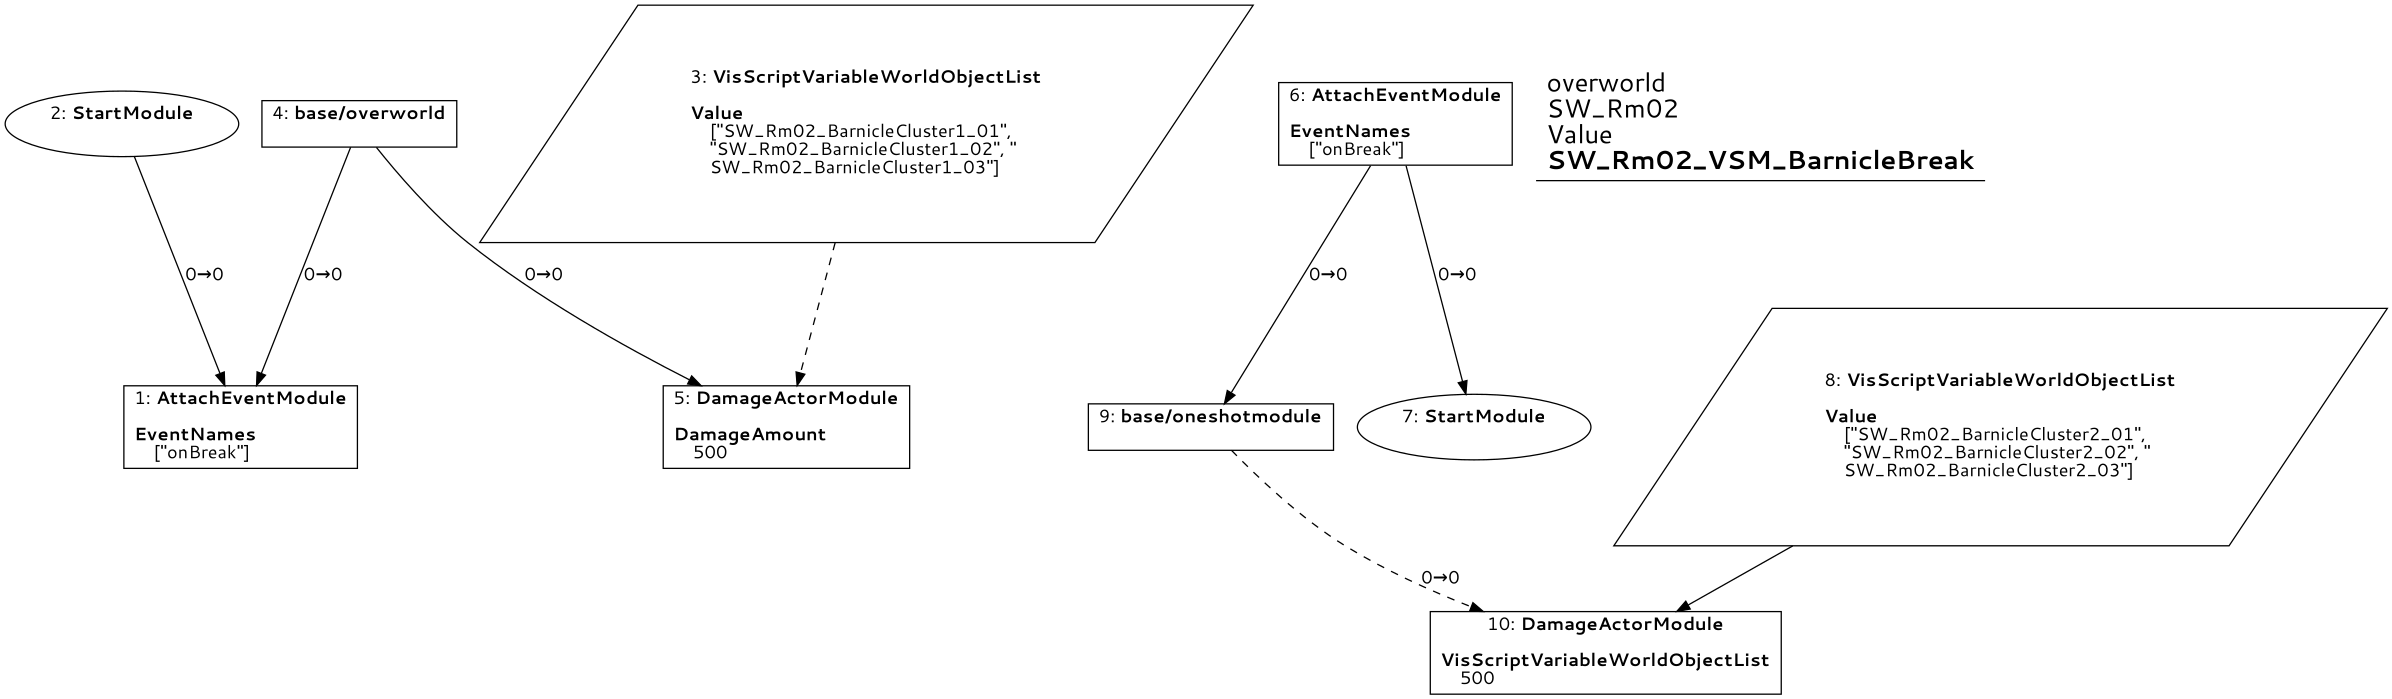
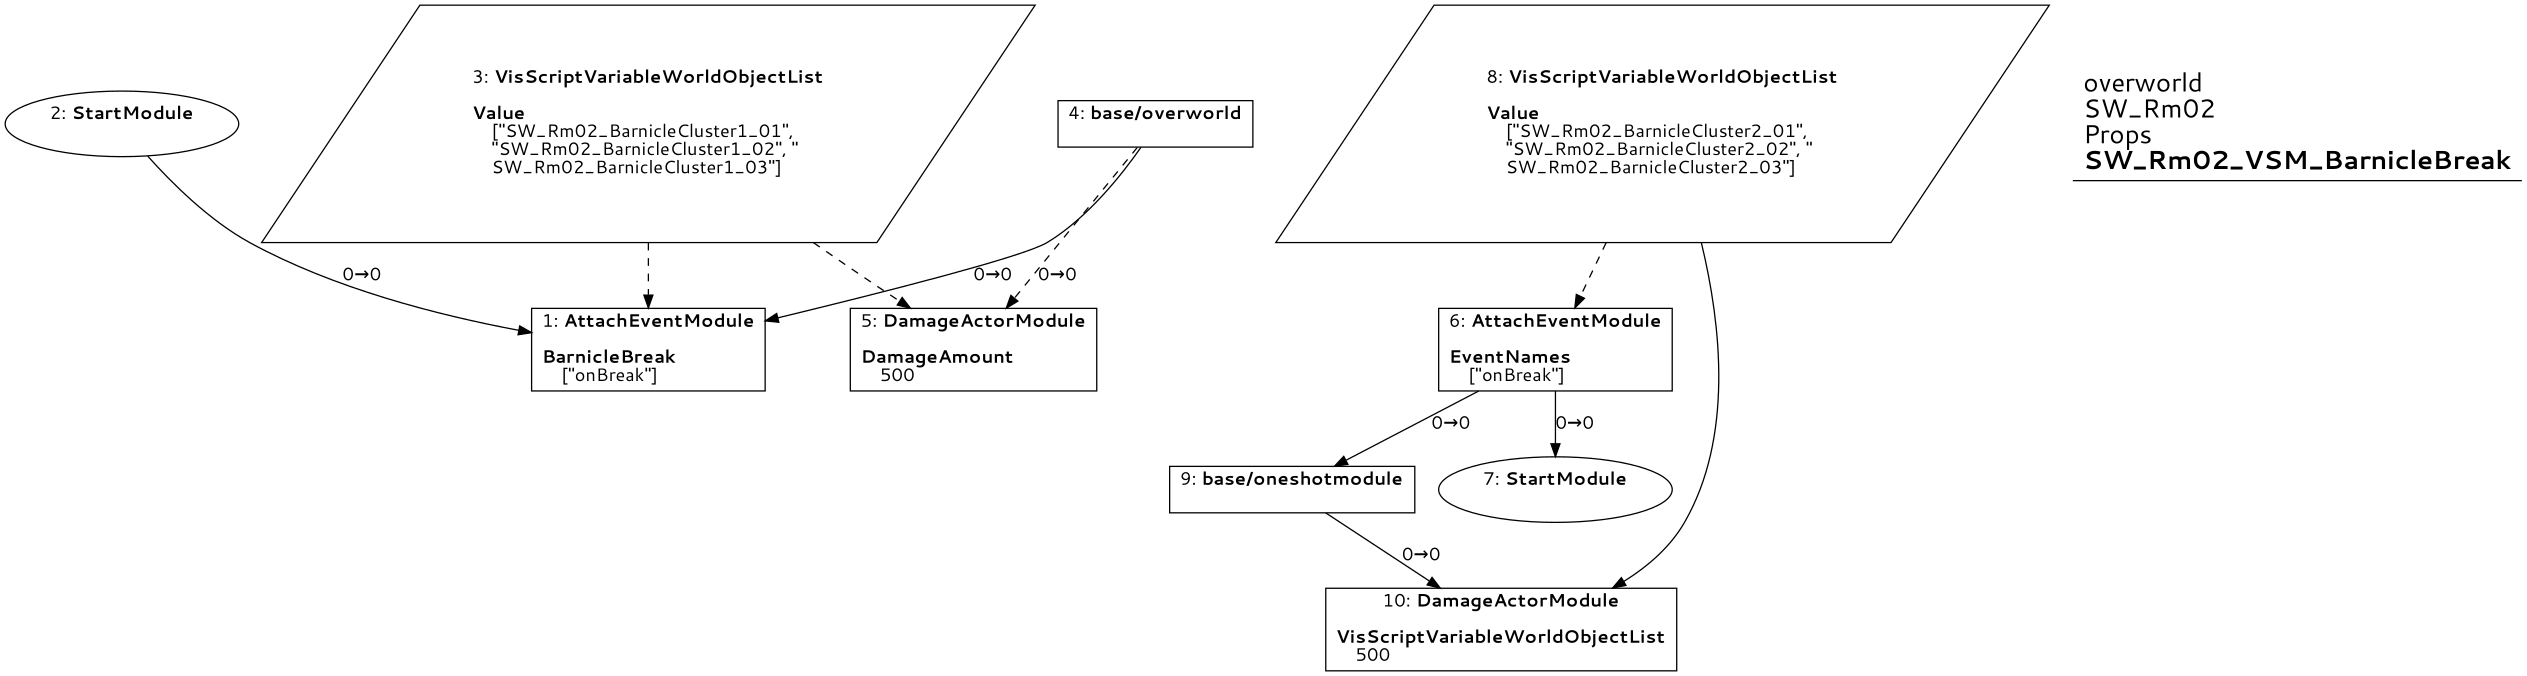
(1580, 135) -> (2118, 135)
none -> (648, 269)
none -> (1593, 269)
(520, 281) -> (1058, 245)
(195, 435) -> (609, 357)
(1341, 543) -> (1377, 547)
